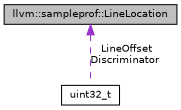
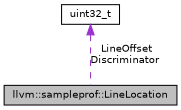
(91, 60) -> (91, 60)
